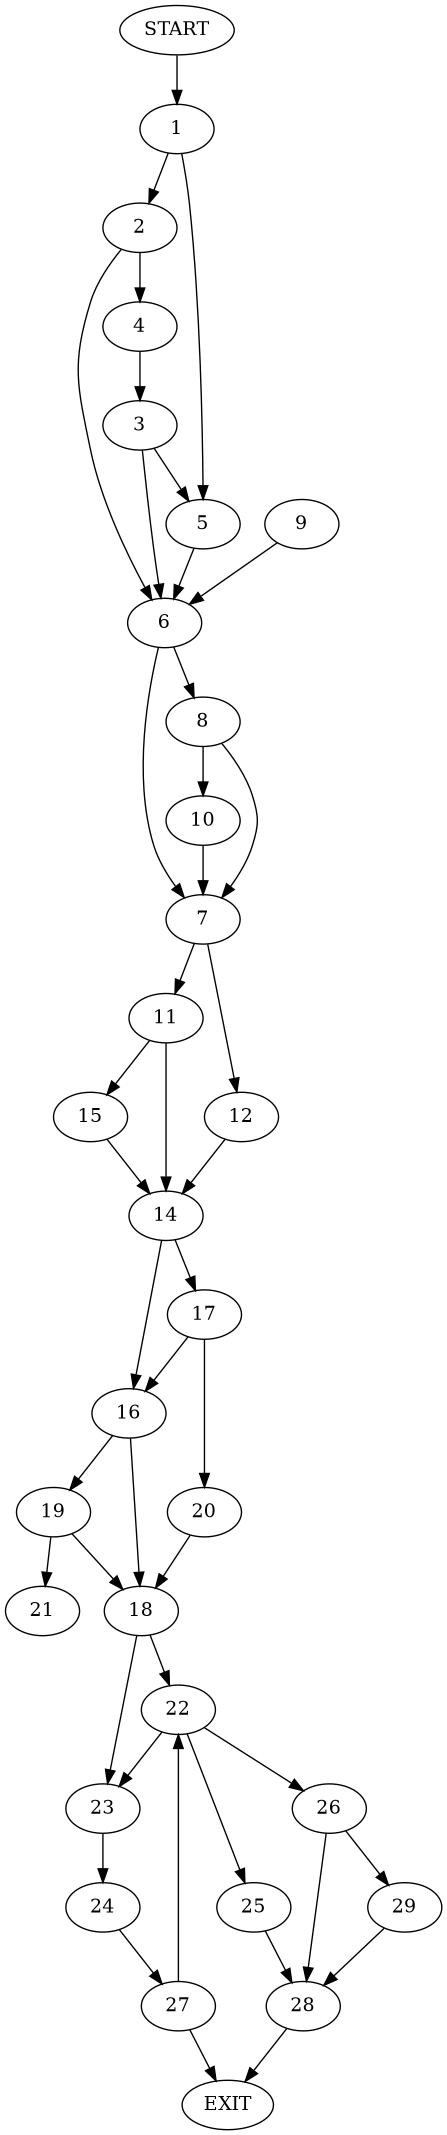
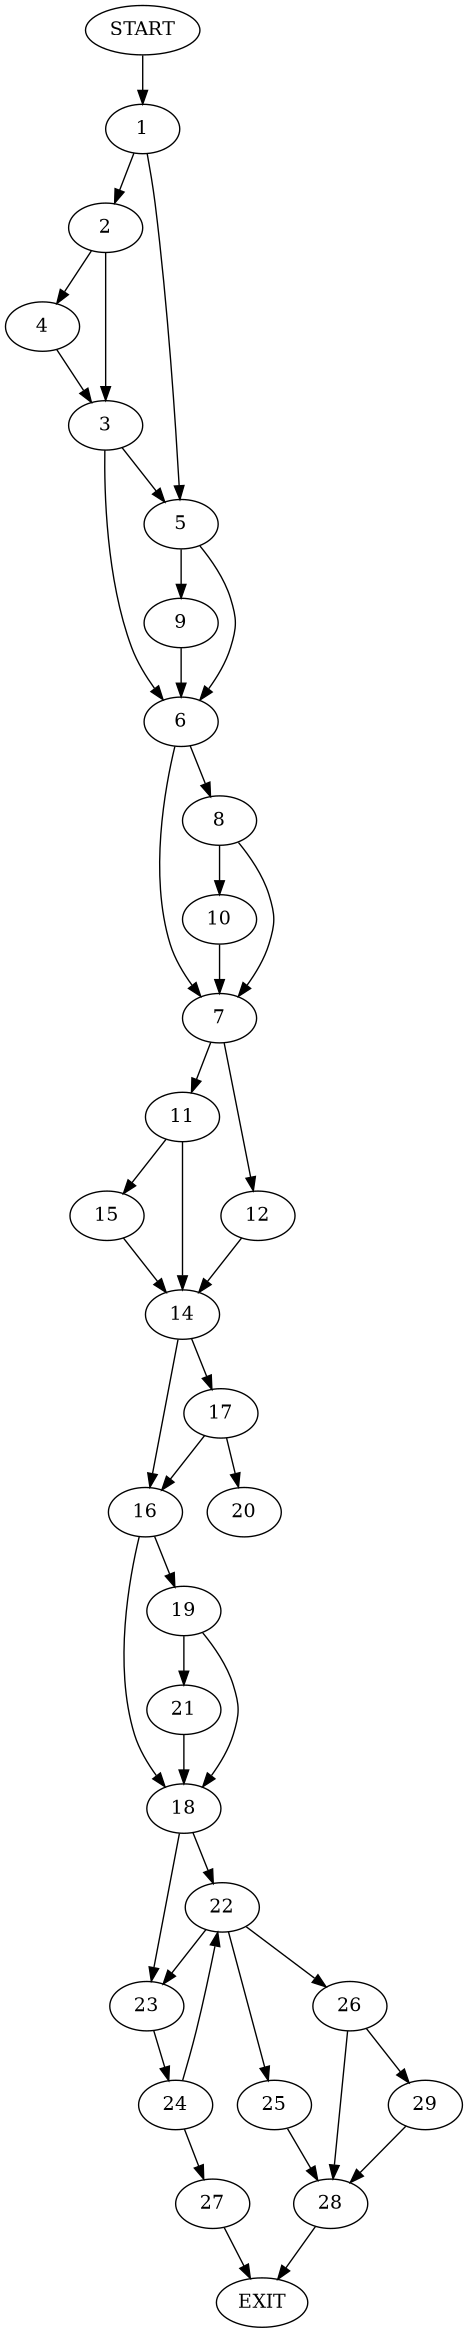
(84, 419) -> (106, 320)
none -> (181, 567)
(177, 1556) -> (184, 1752)
(178, 1865) -> (200, 2014)
